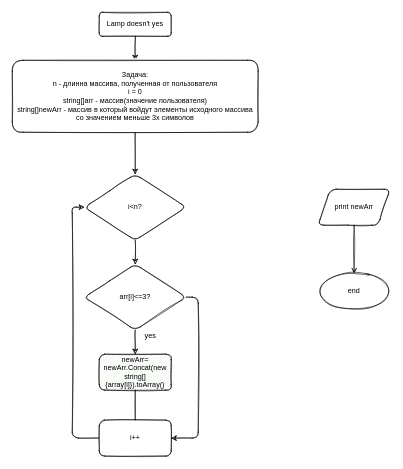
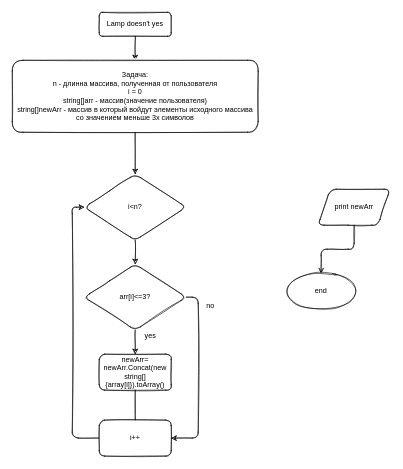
(354, 291) -> (321, 291)
none -> (210, 306)
(135, 372) -> (135, 372)
